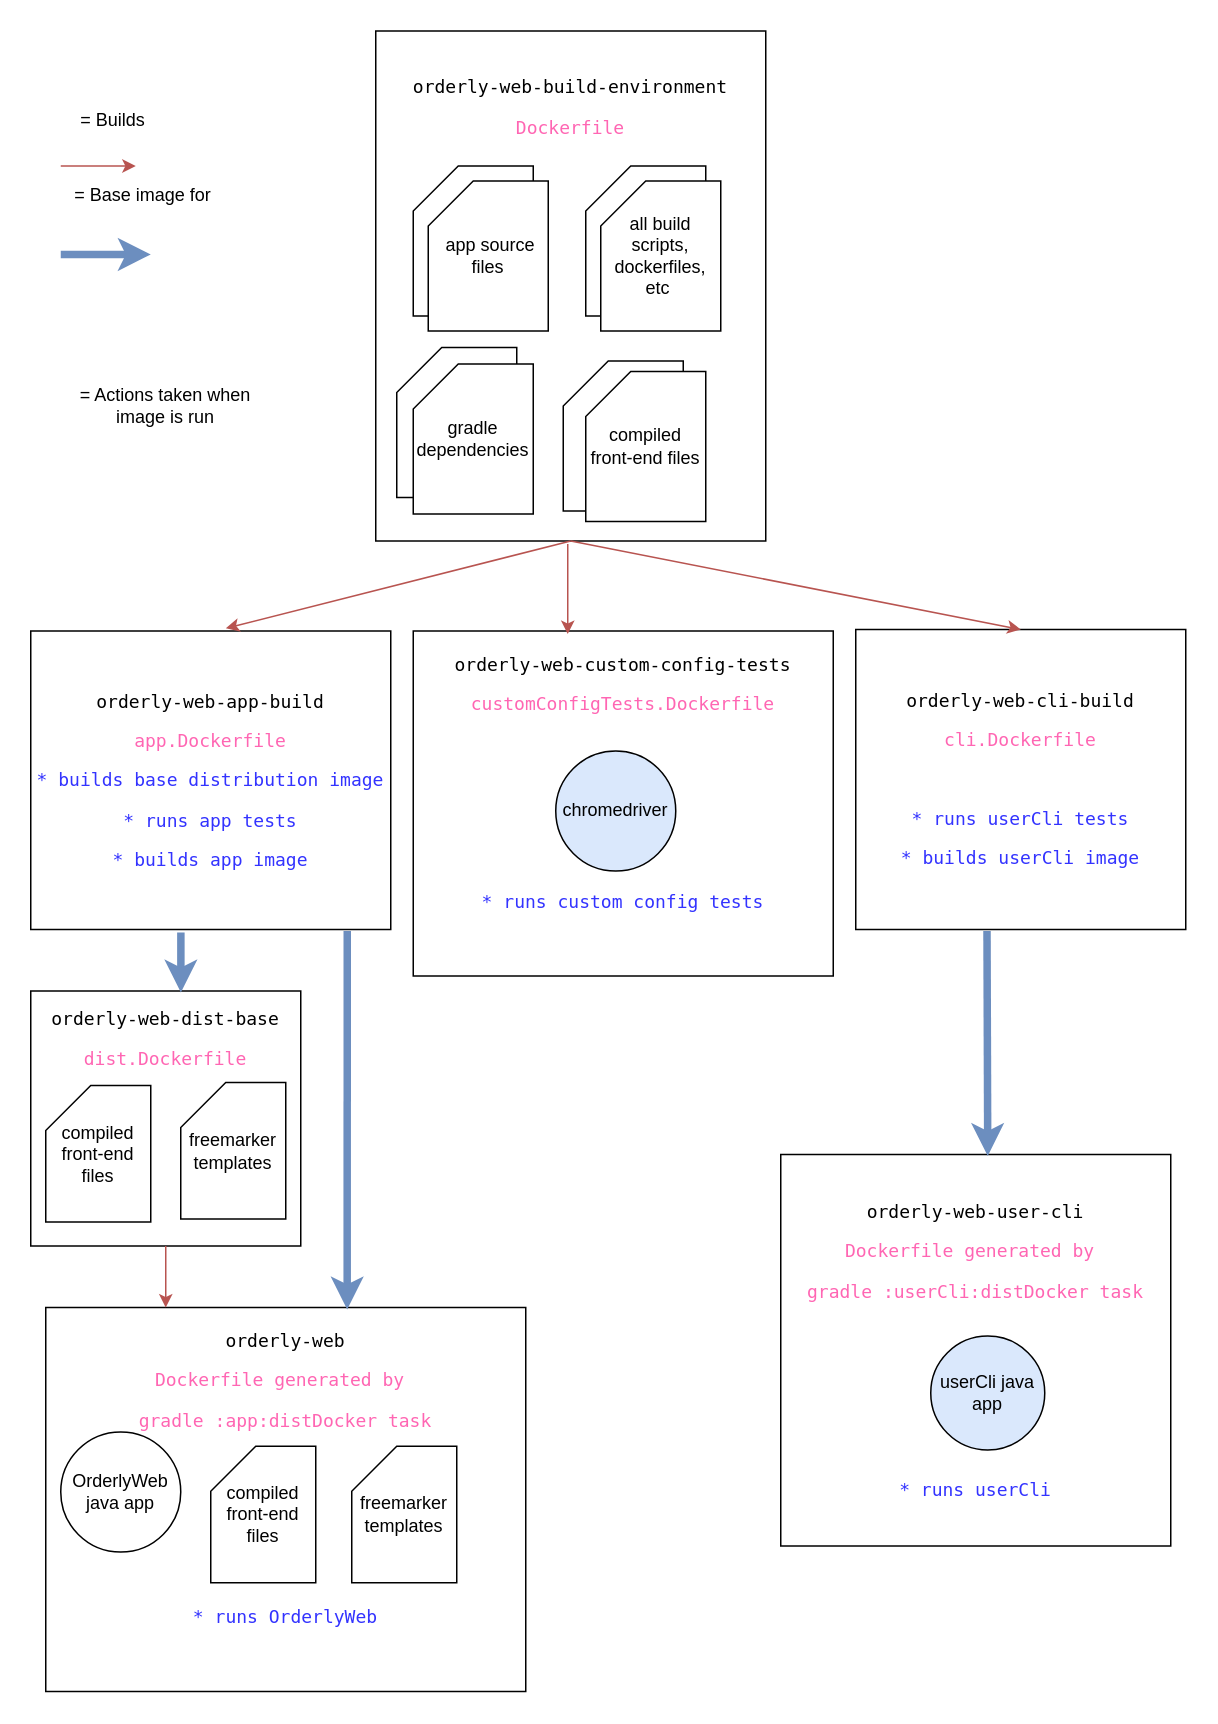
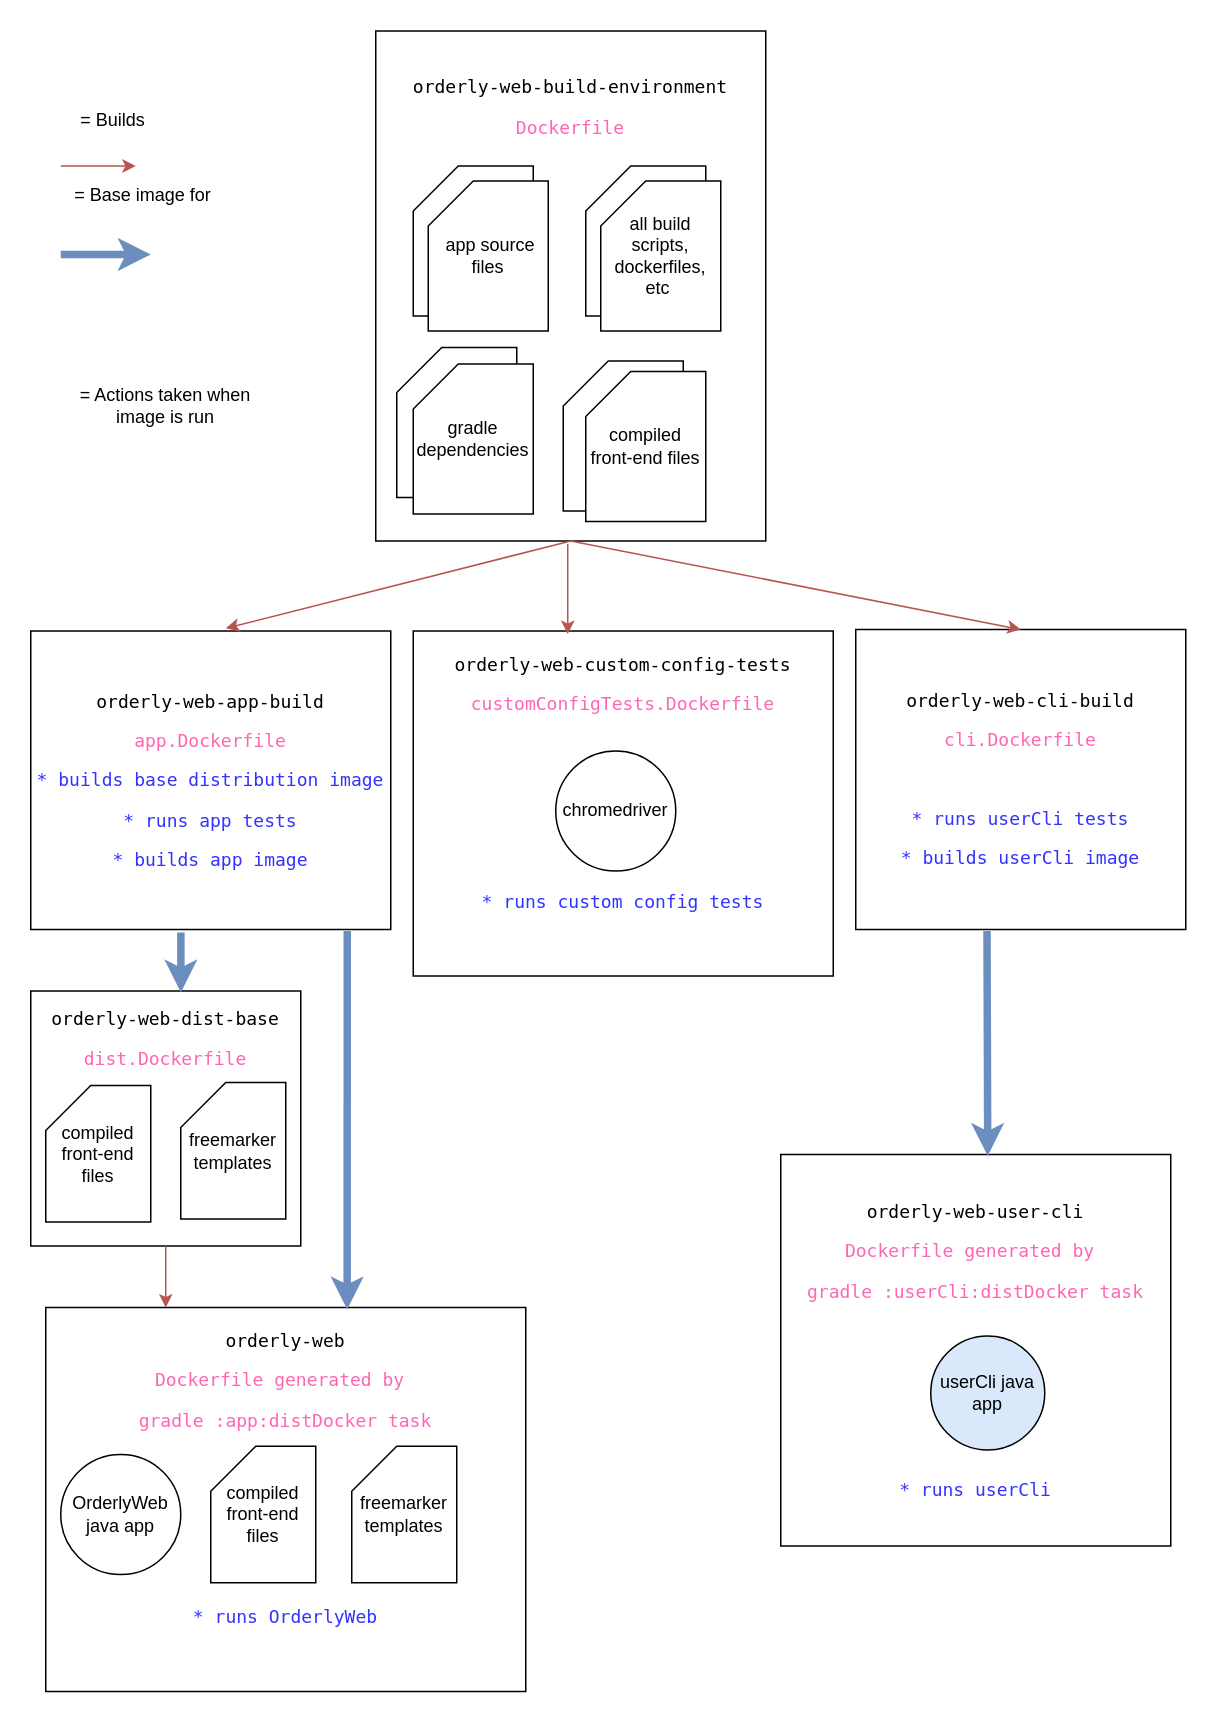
(616, 811) -> (616, 811)
(121, 1492) -> (121, 1514)
